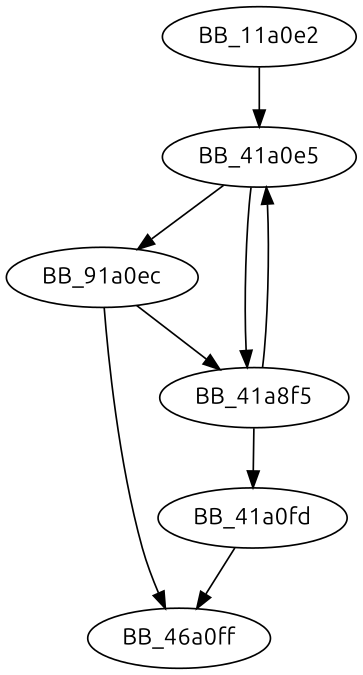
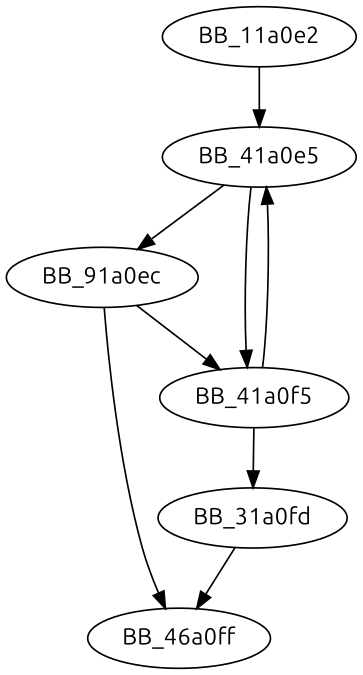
(254, 398) -> (254, 398)
(253, 518) -> (253, 518)
